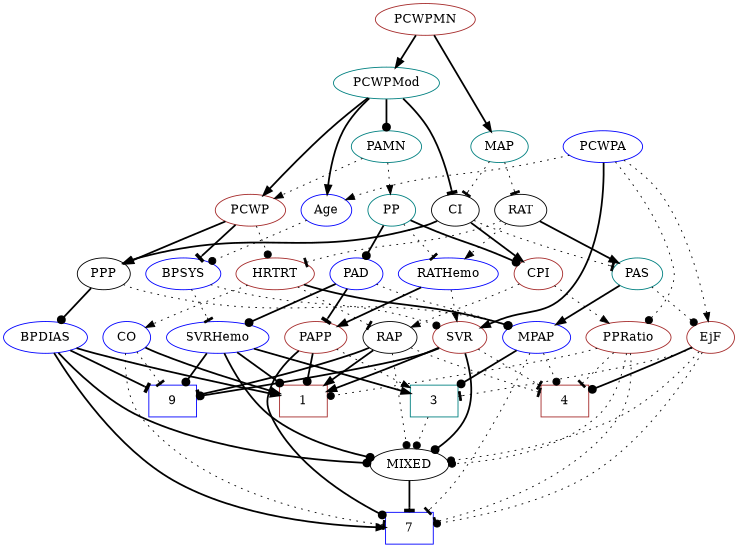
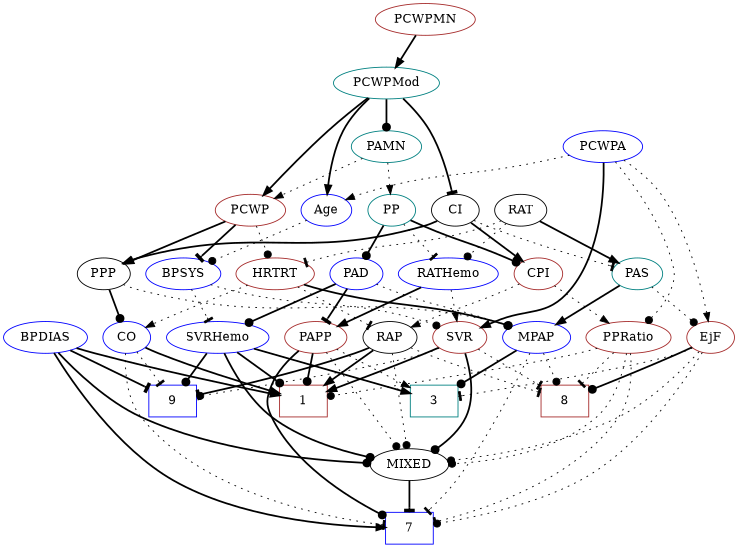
(500, 147) -> none
(485, 241) -> (485, 241)
(78, 303) -> (114, 302)
(322, 375) -> (322, 375)
(565, 401) -> (565, 401)
(423, 430) -> (360, 398)
